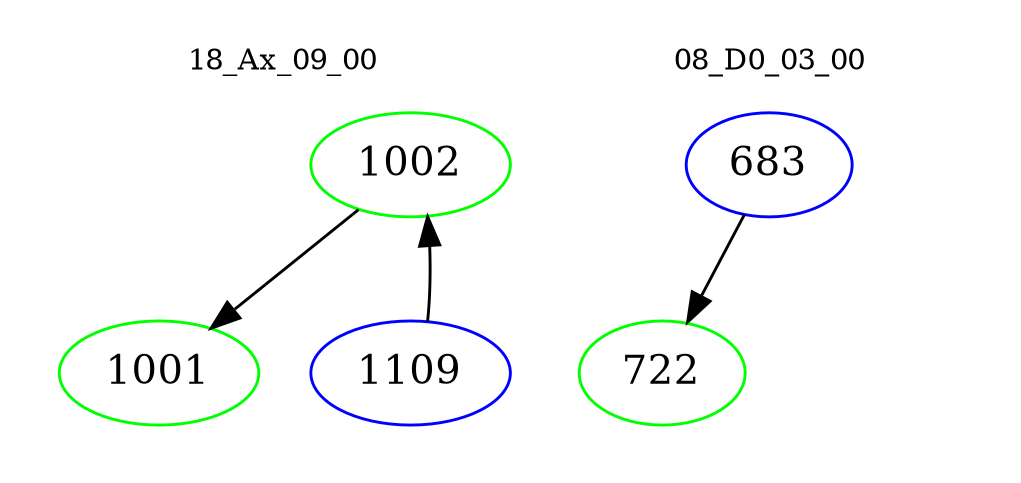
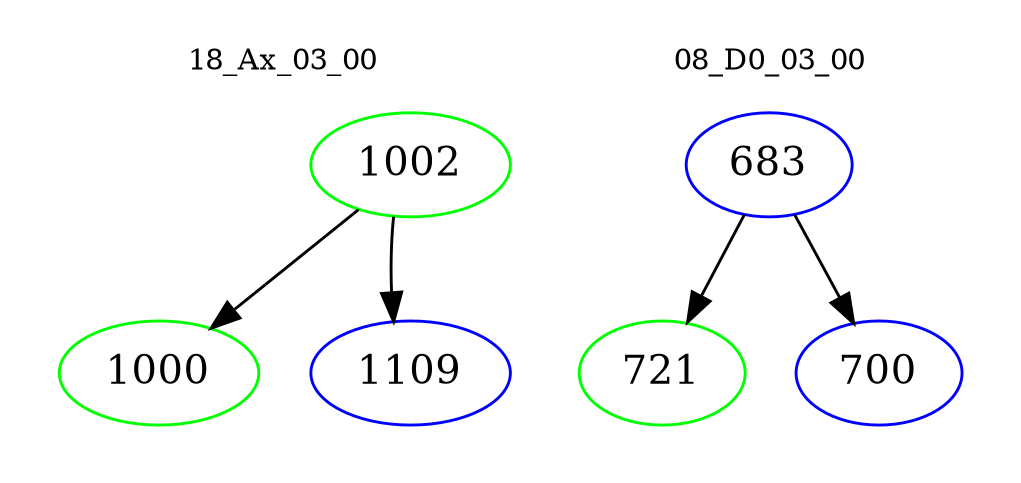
(283, 62) -> (283, 62)
(430, 284) -> (391, 254)
(159, 373) -> (159, 373)
(662, 373) -> (662, 373)
none -> (879, 373)
